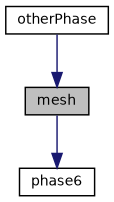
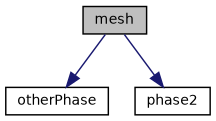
(57, 53) -> (90, 55)
(57, 182) -> (173, 101)
